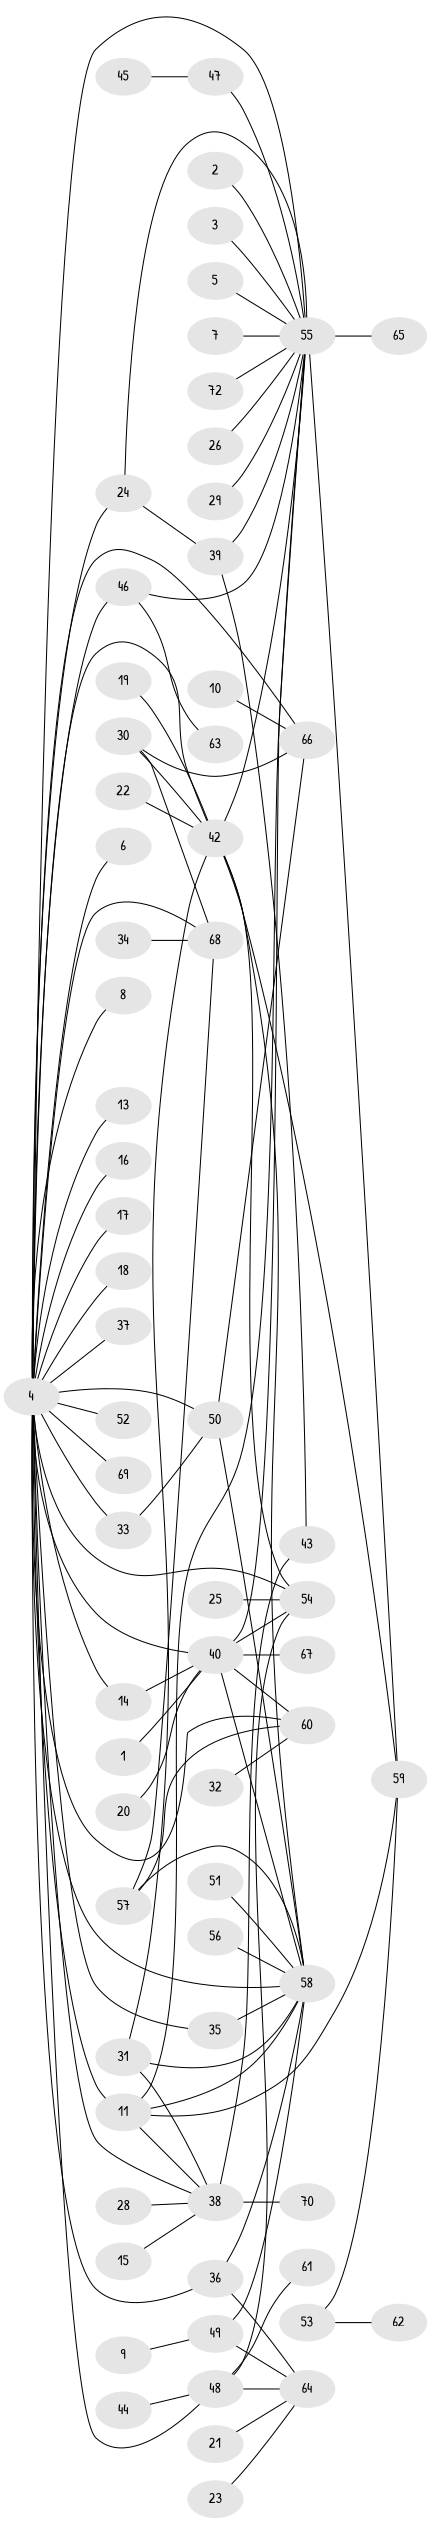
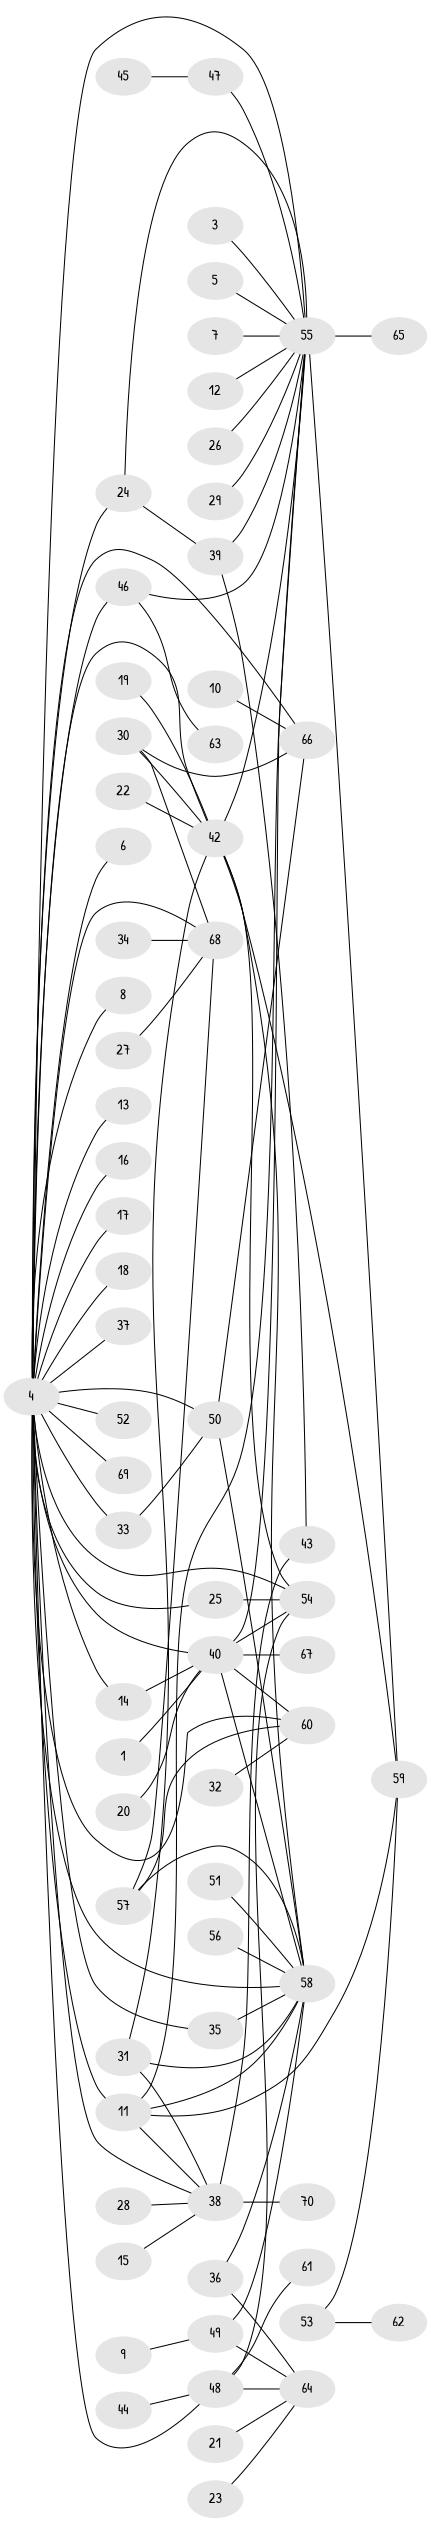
(215, 171) -> none
(215, 391) -> (215, 391)
none -> (124, 1051)
(41, 1906) -> (69, 1561)
